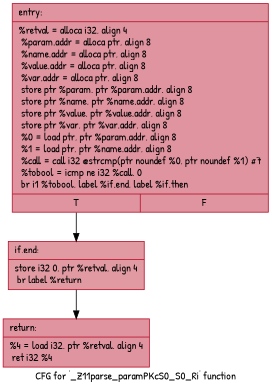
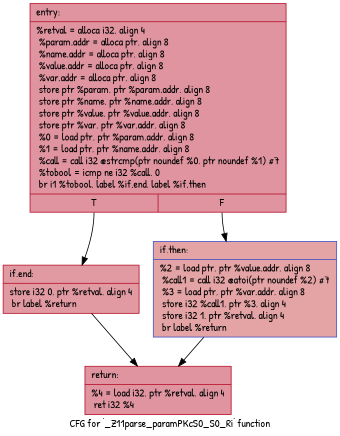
none -> (245, 289)
